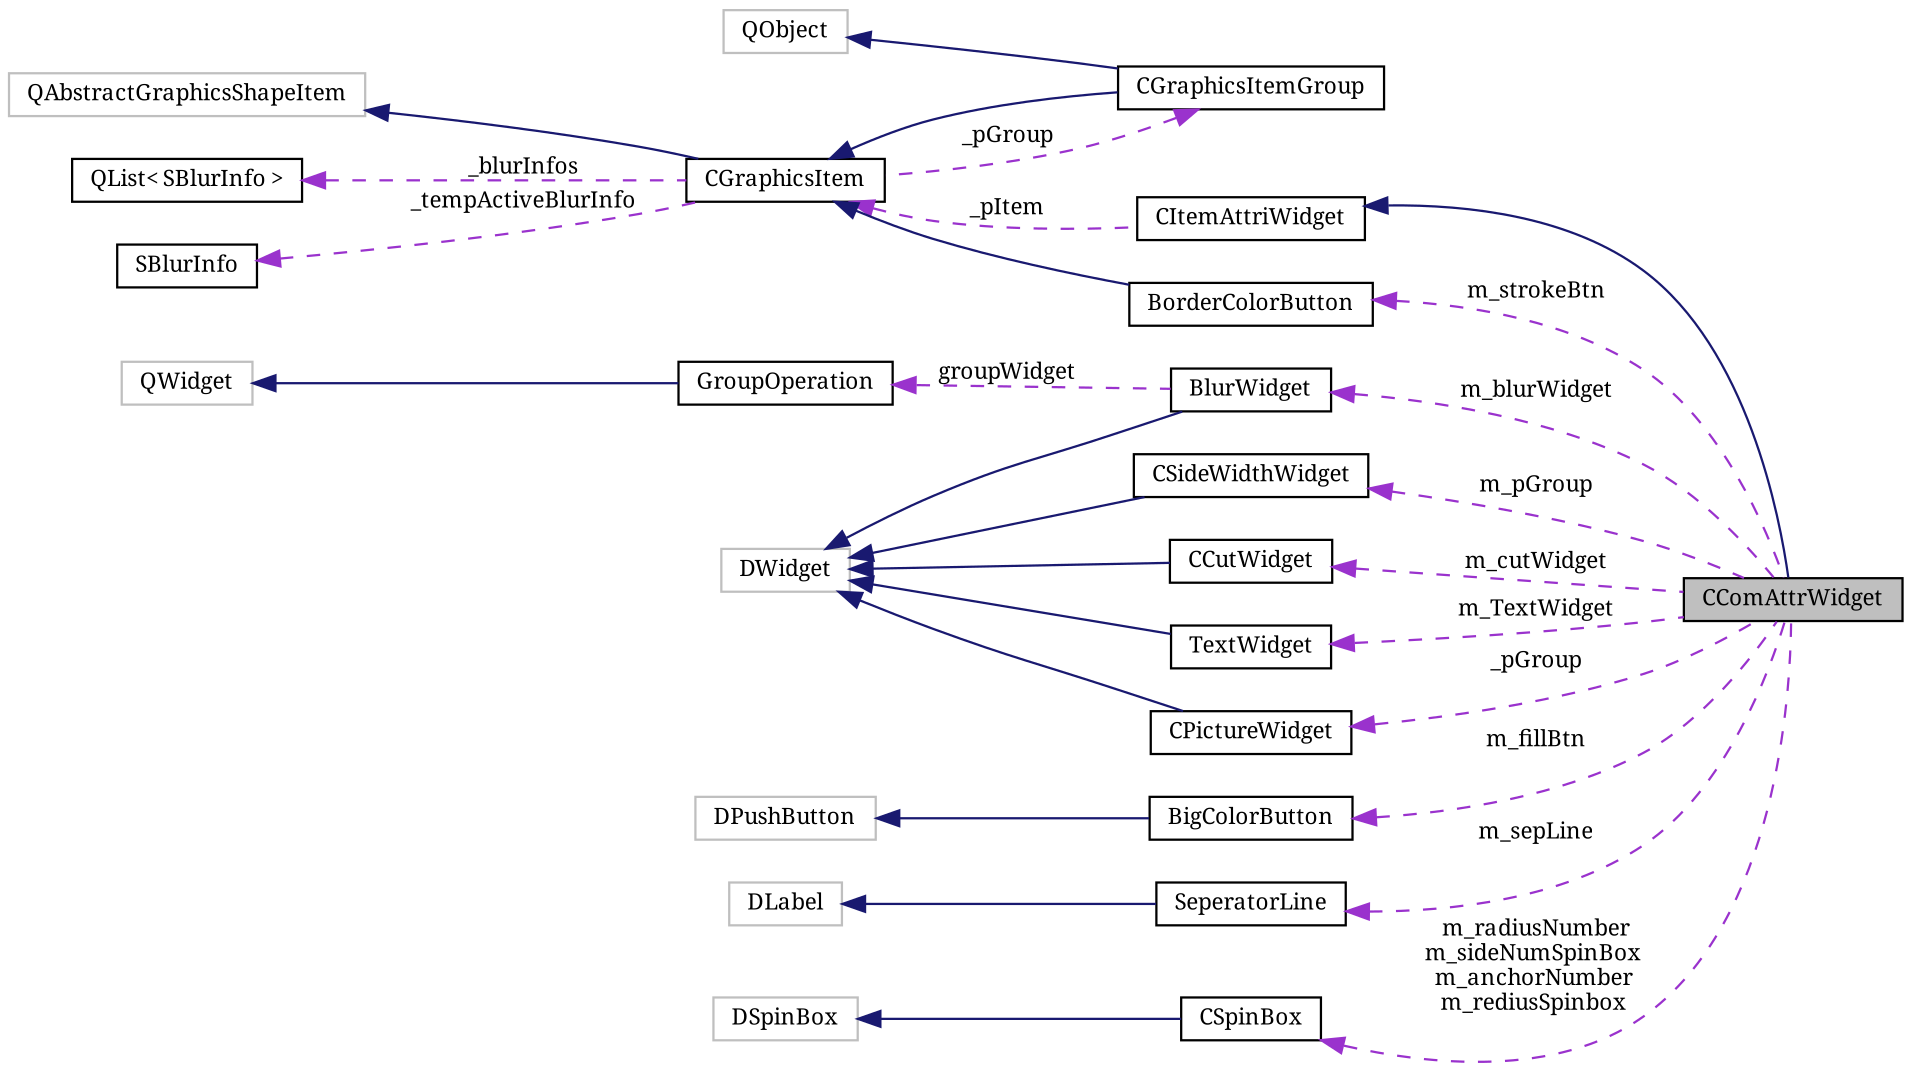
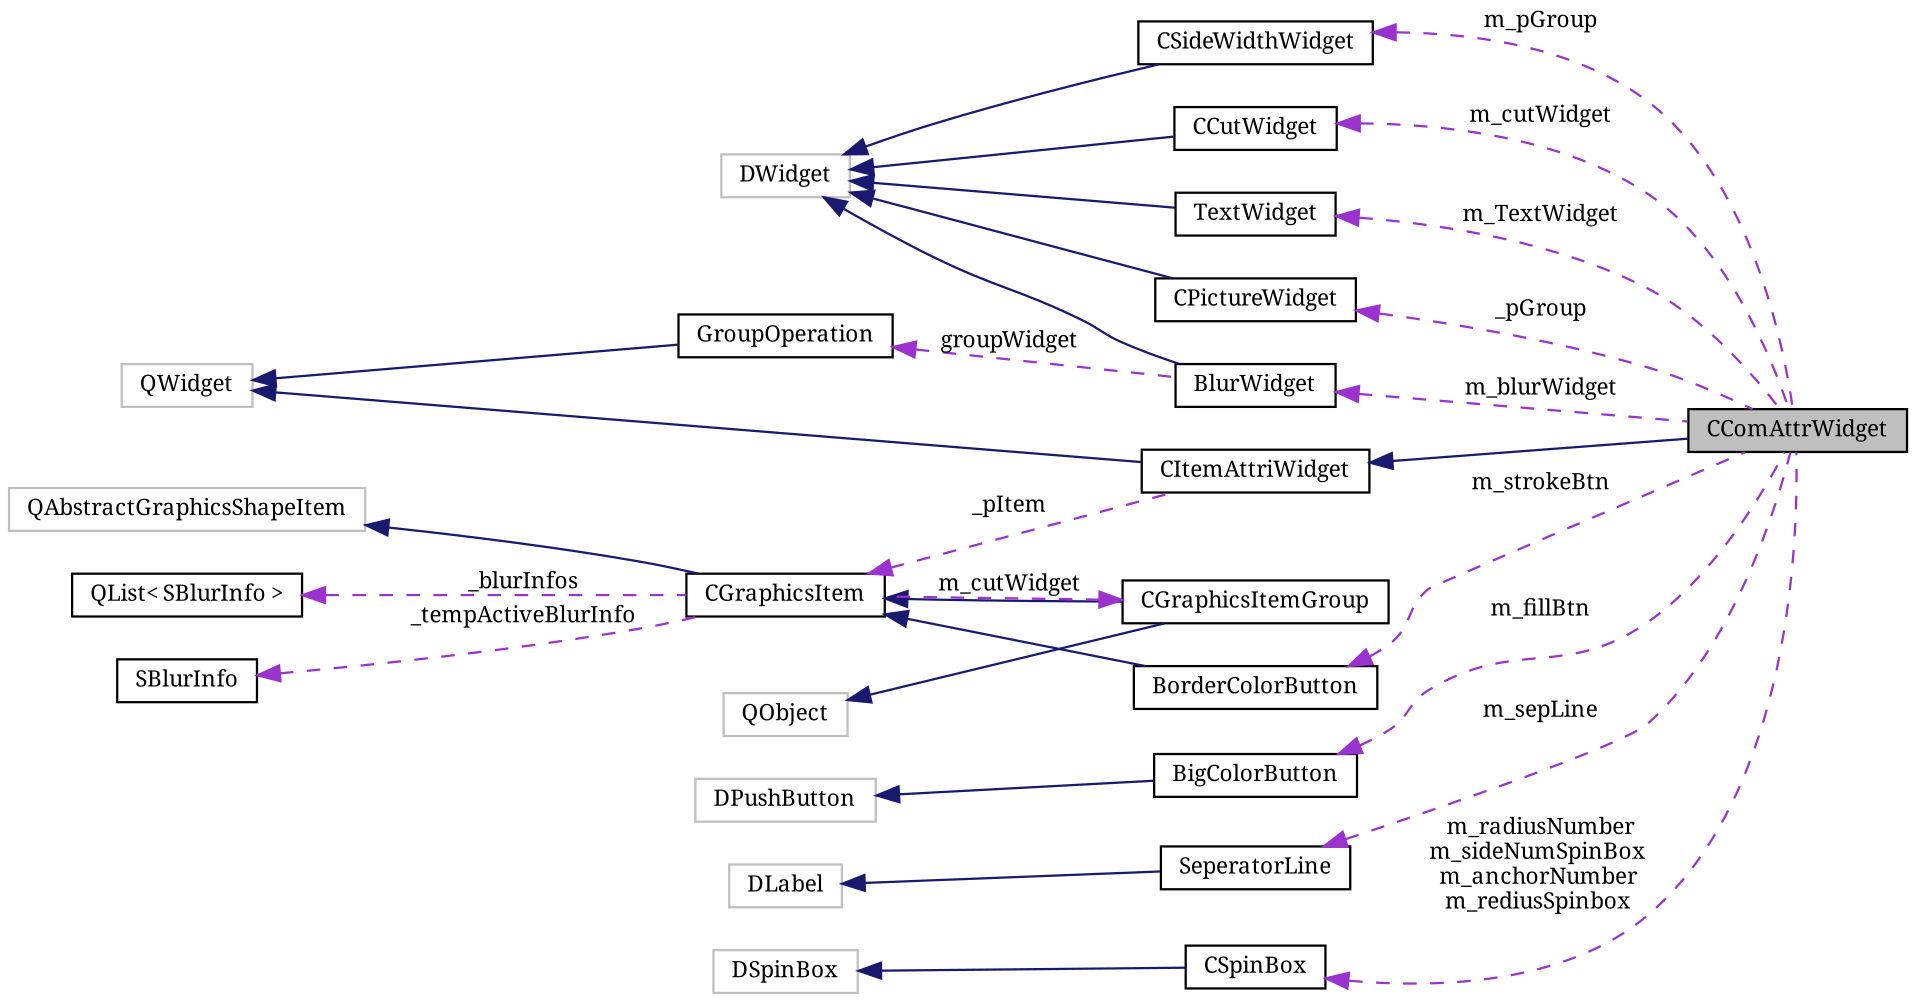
(1005, 136) -> (1008, 585)
none -> (708, 427)
